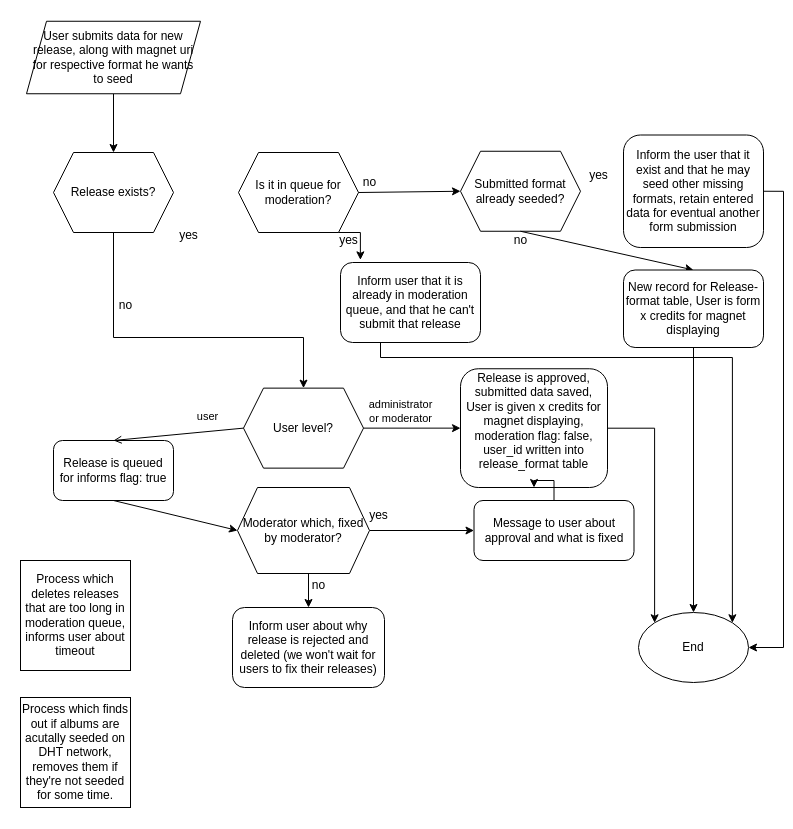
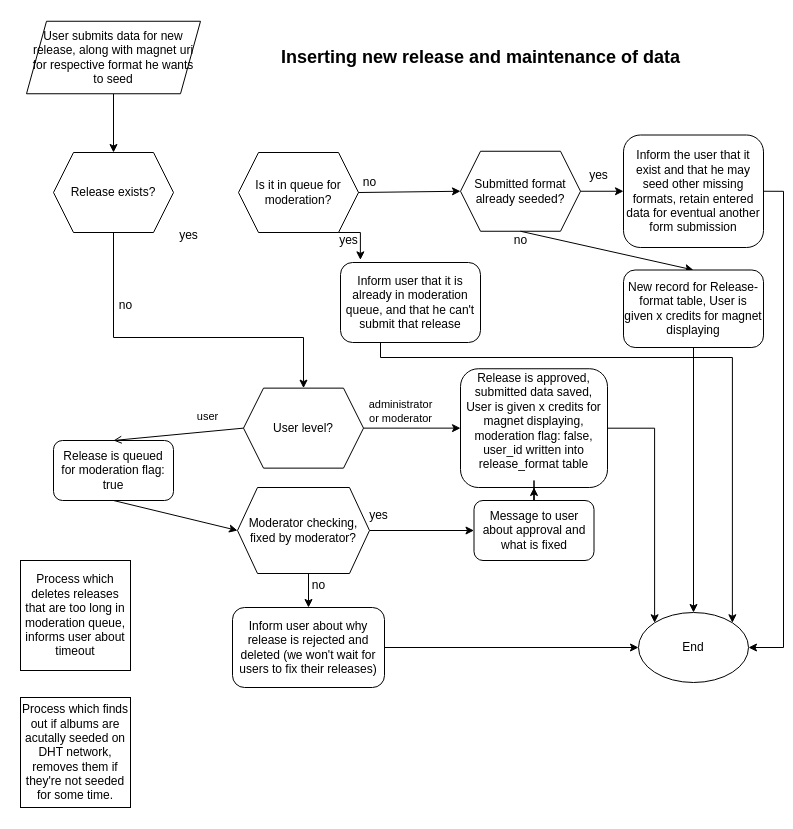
none -> (481, 58)
none -> (599, 191)
(694, 309) -> (694, 309)
(114, 471) -> (114, 471)
(304, 531) -> (304, 531)
(554, 531) -> (534, 531)
none -> (508, 648)
